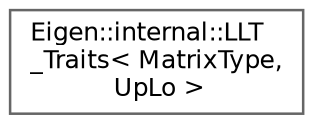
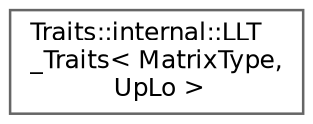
(157, 62) -> (157, 62)
